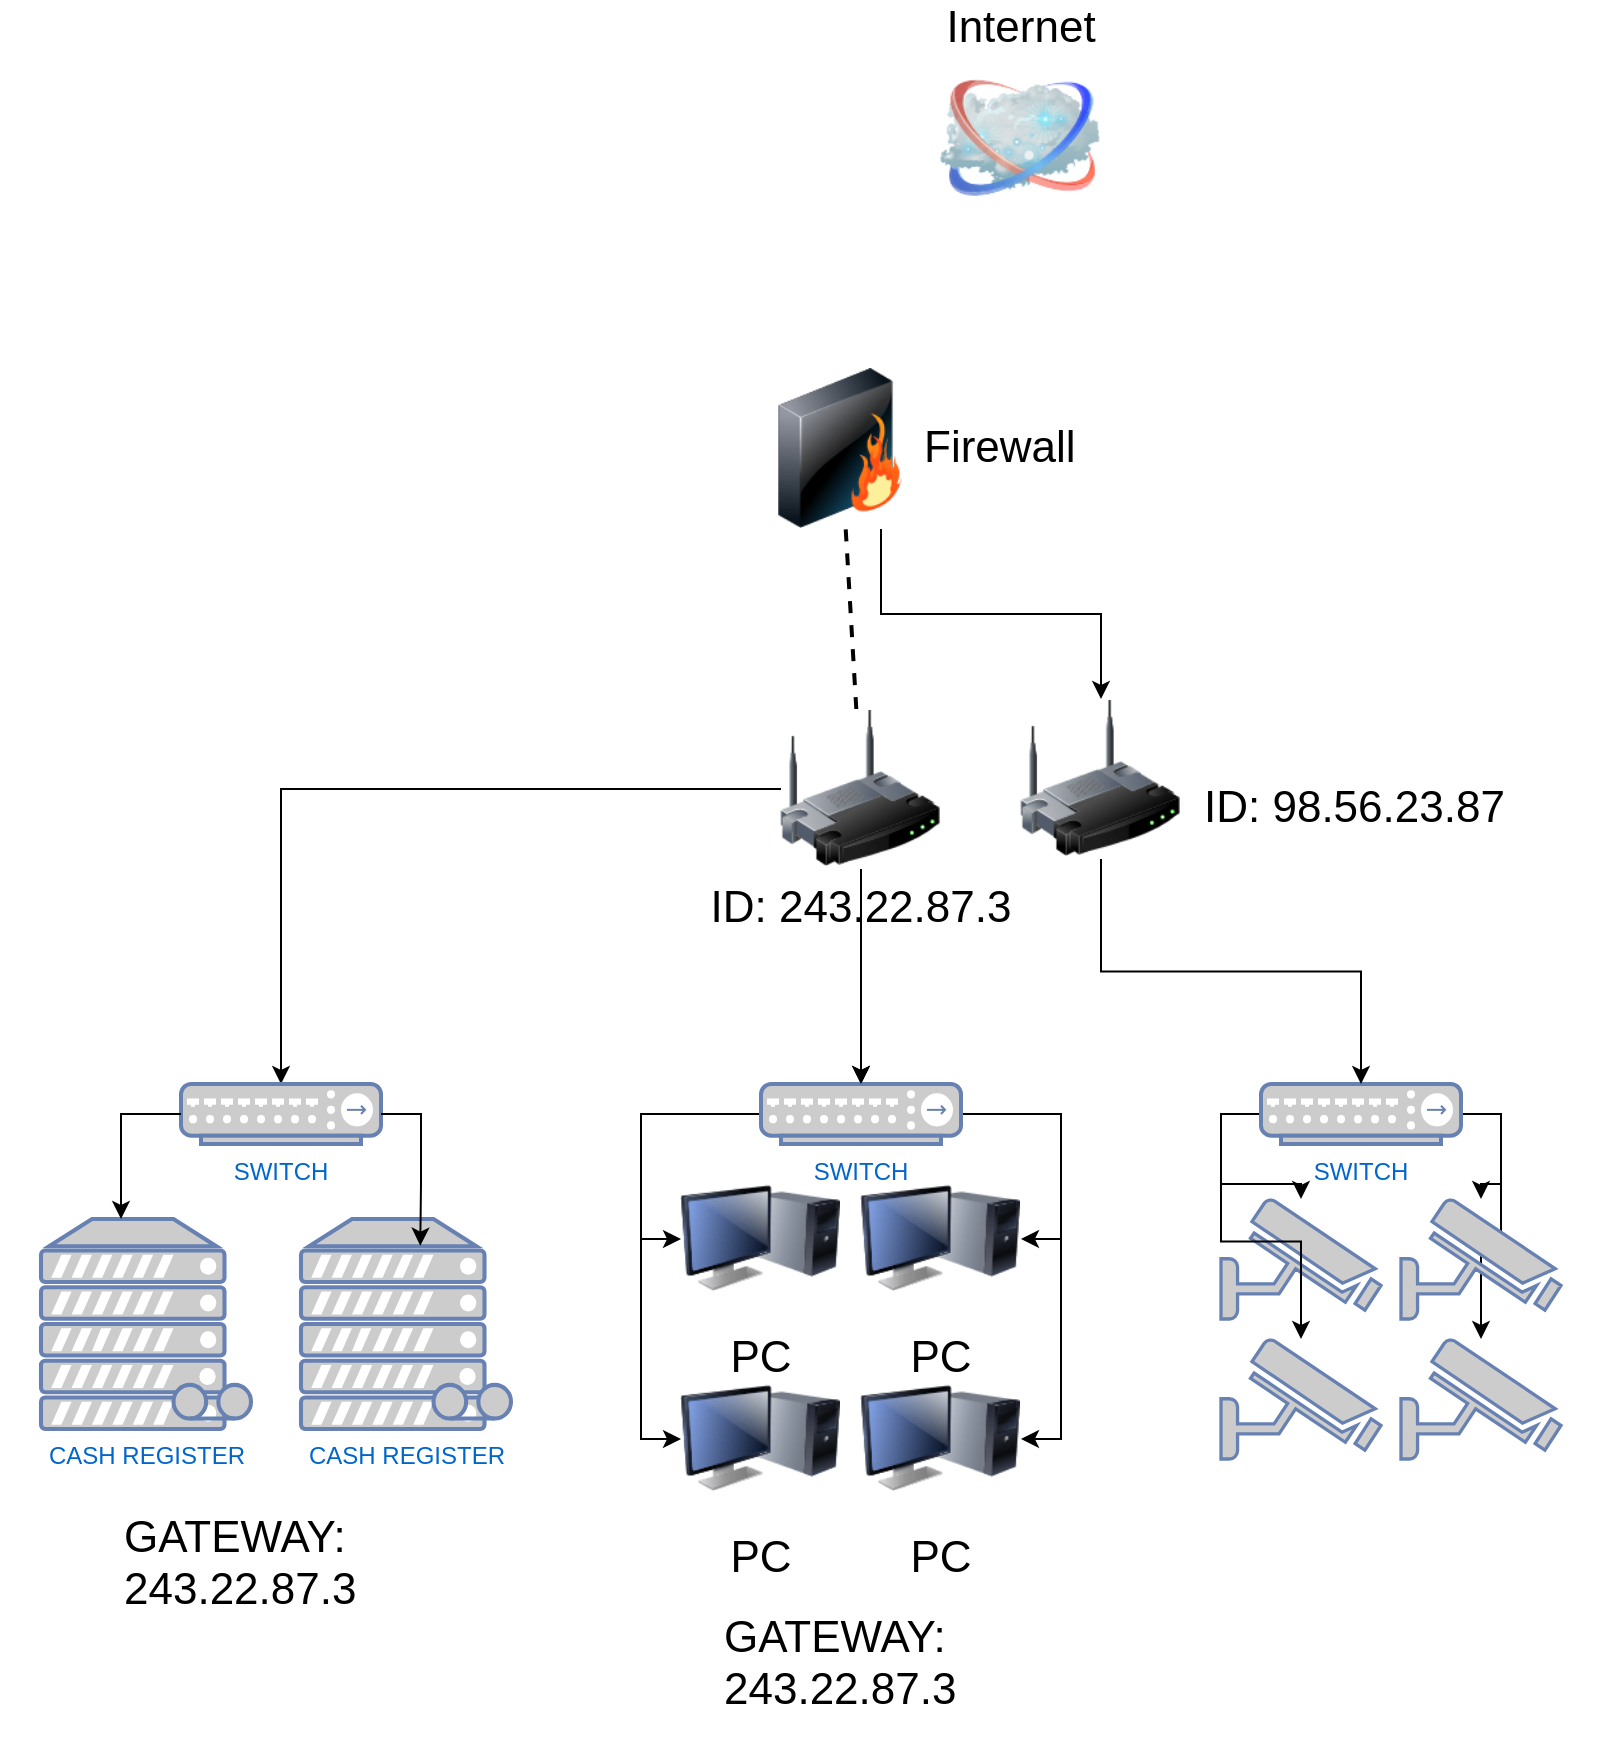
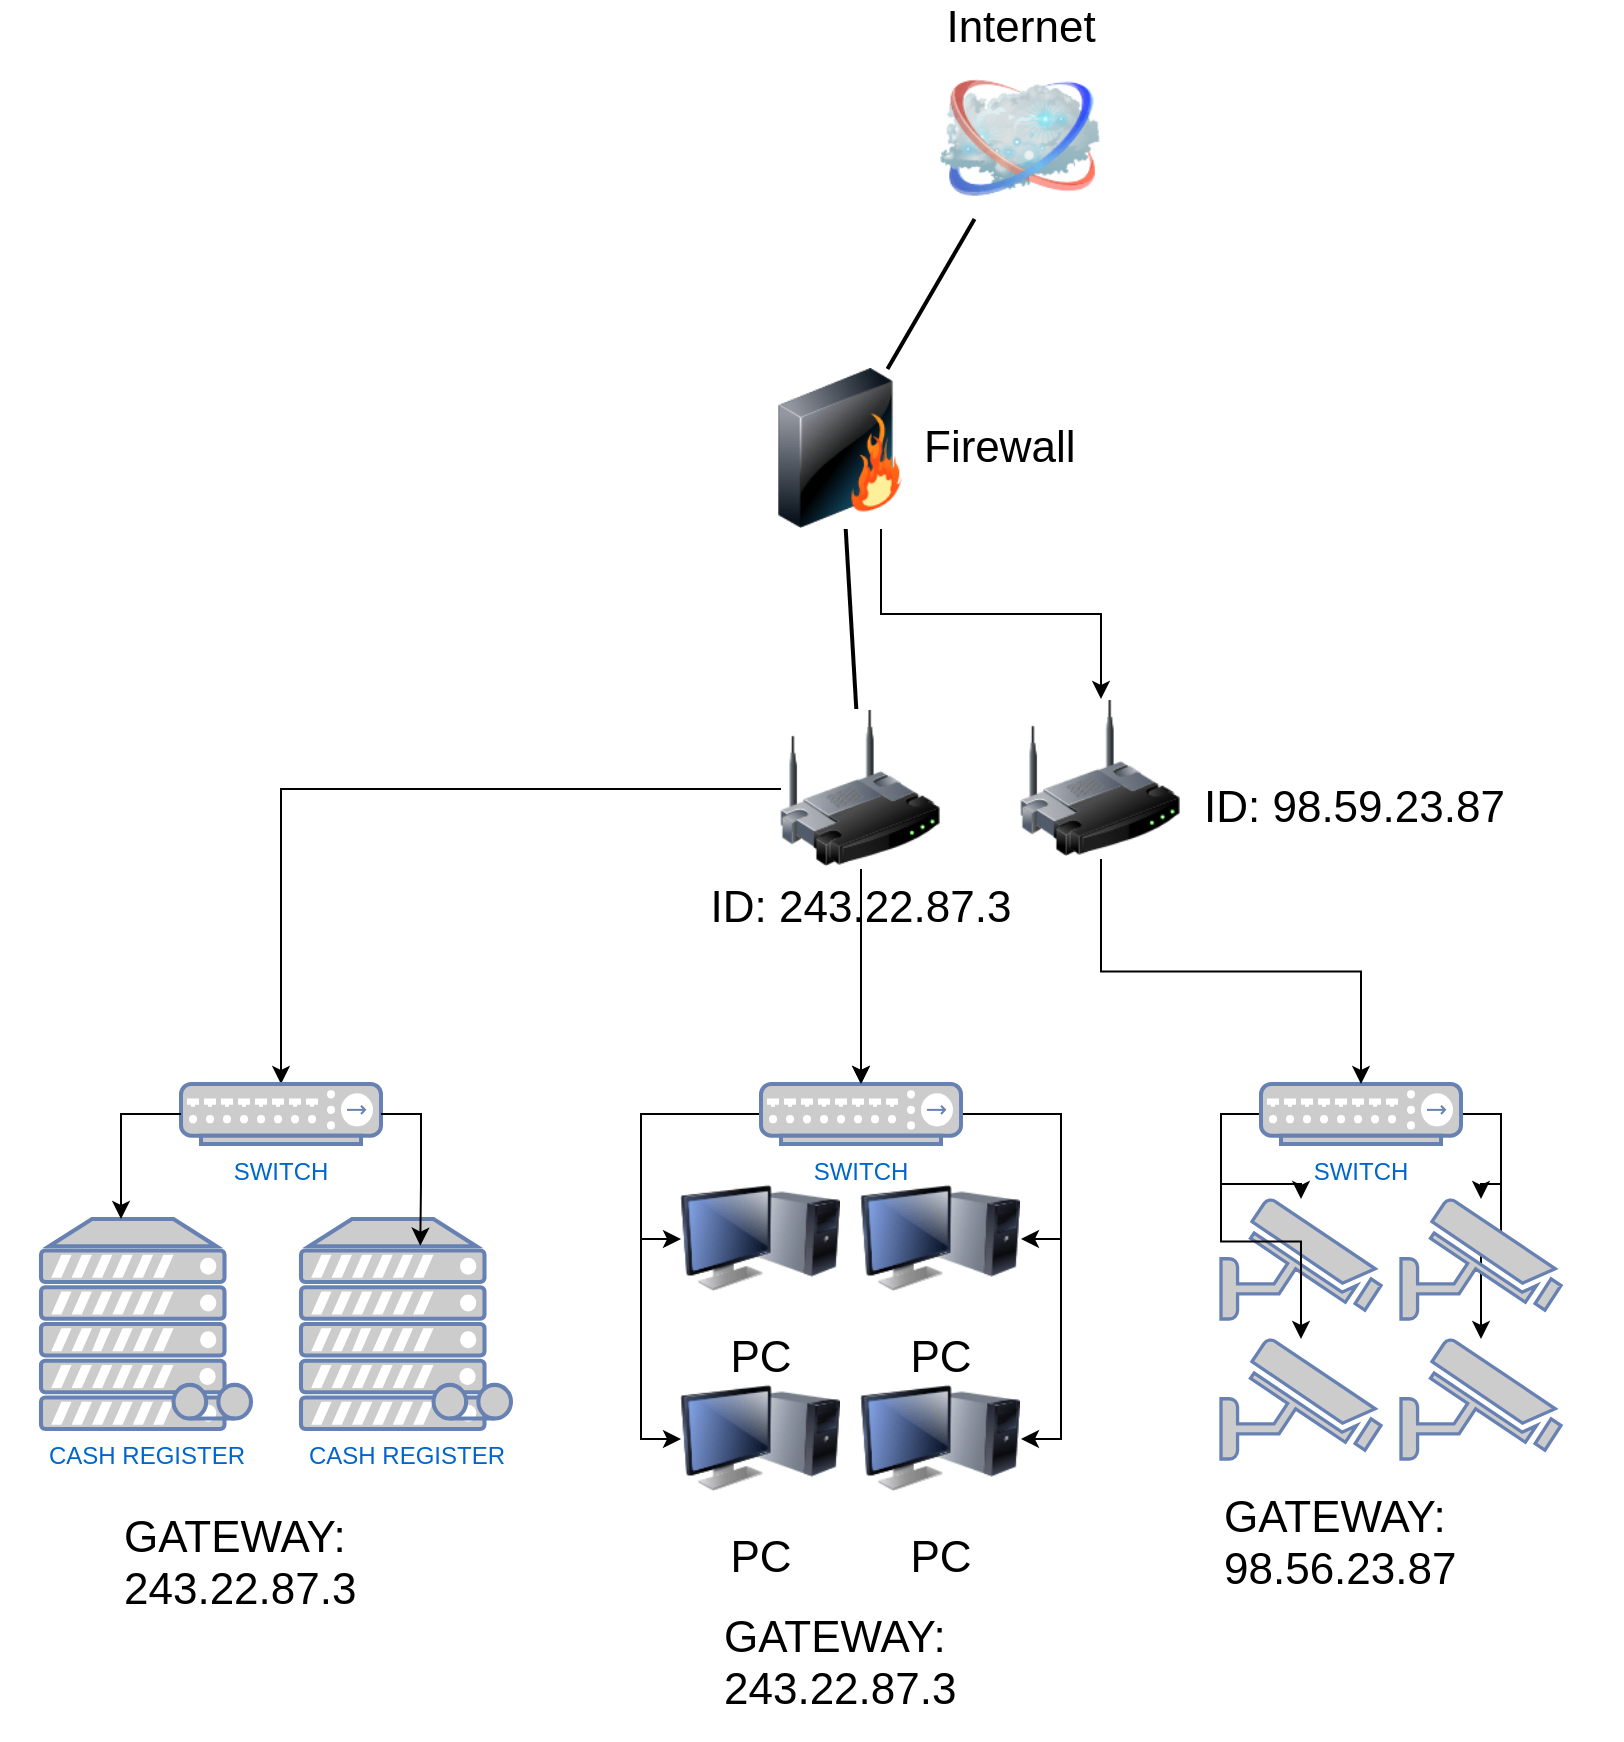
none -> (931, 294)
(855, 691) -> (855, 691)
(1290, 797) -> (1290, 797)
none -> (1401, 1529)
